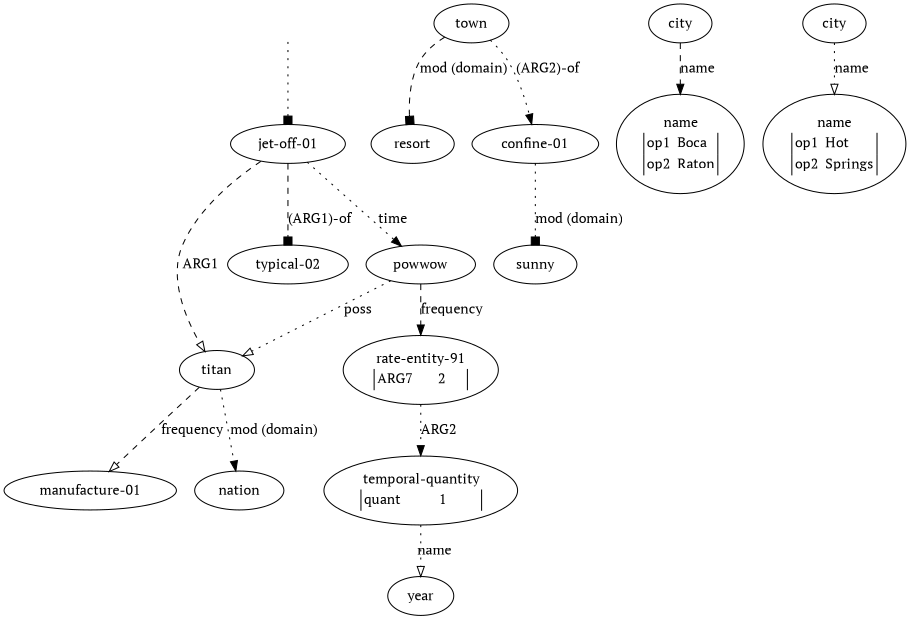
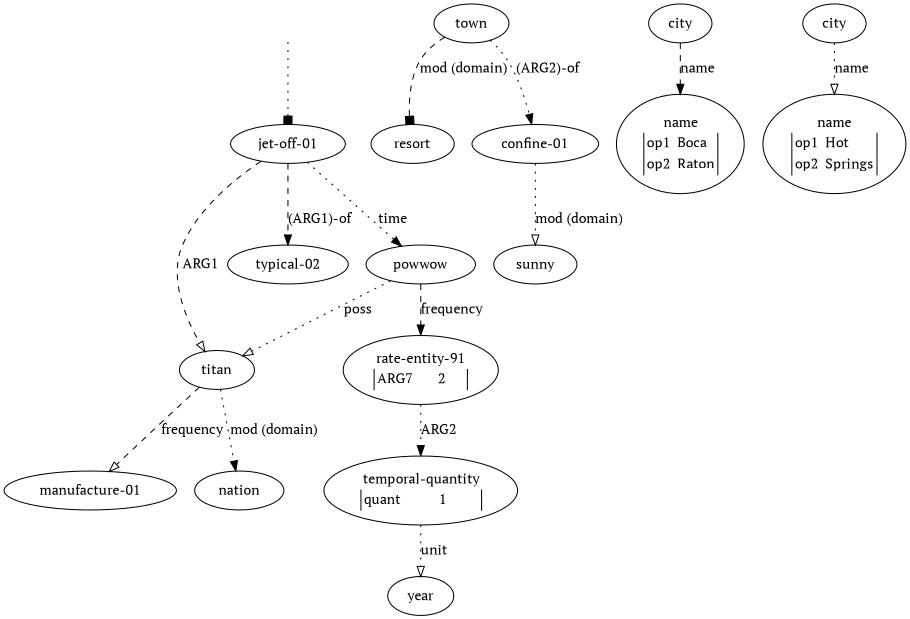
(288, 199) -> (288, 199)
(535, 199) -> (535, 199)
(434, 551) -> (434, 551)
